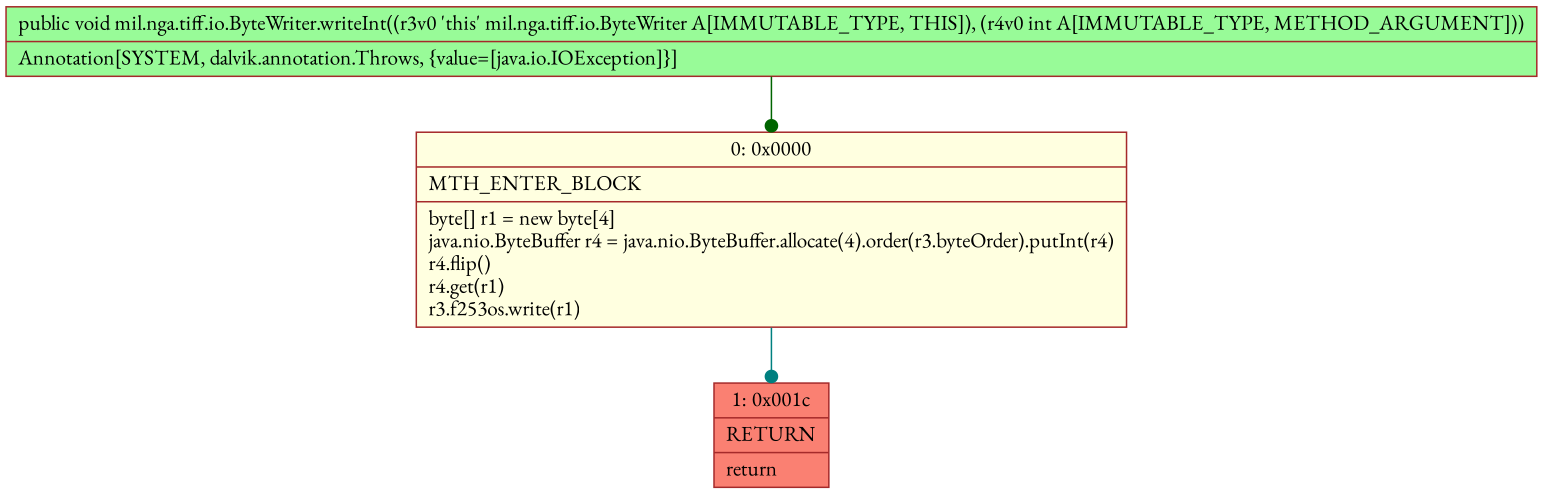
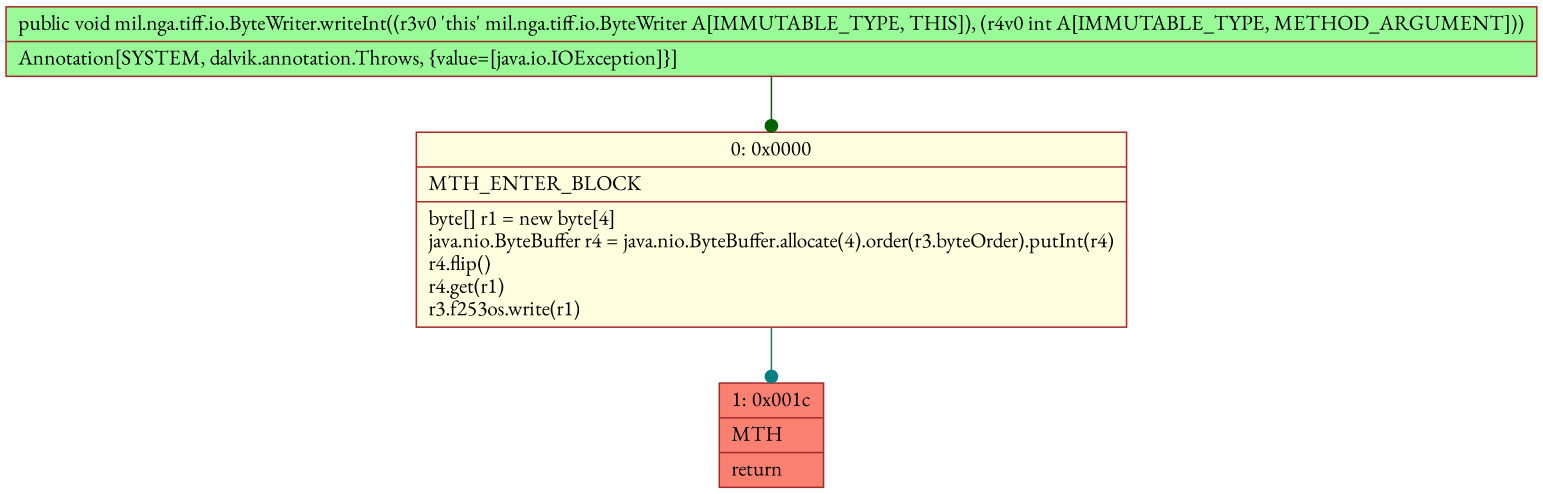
(771, 434) -> (757, 434)
